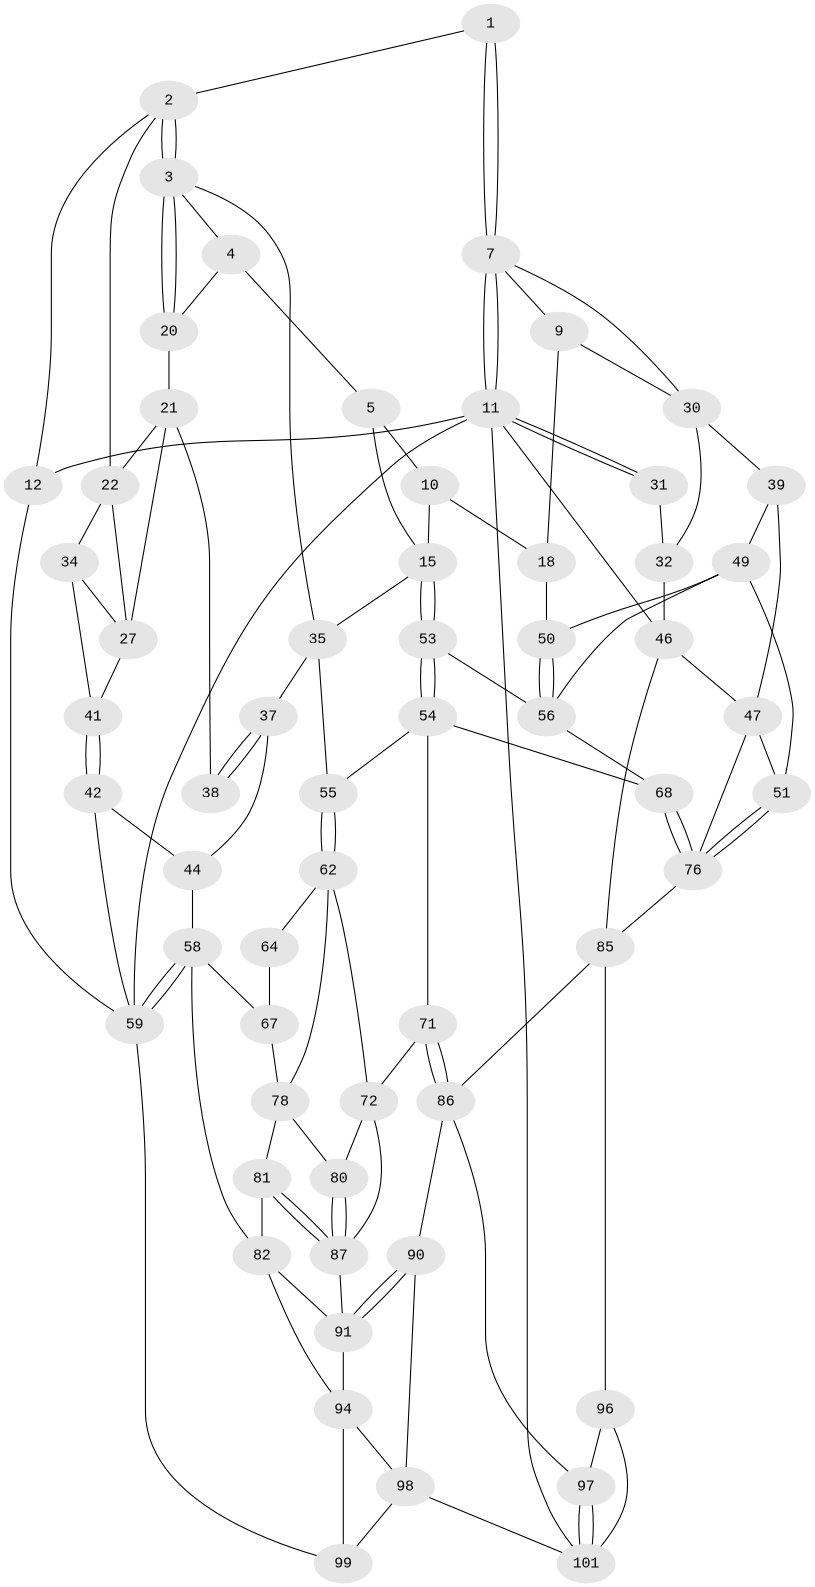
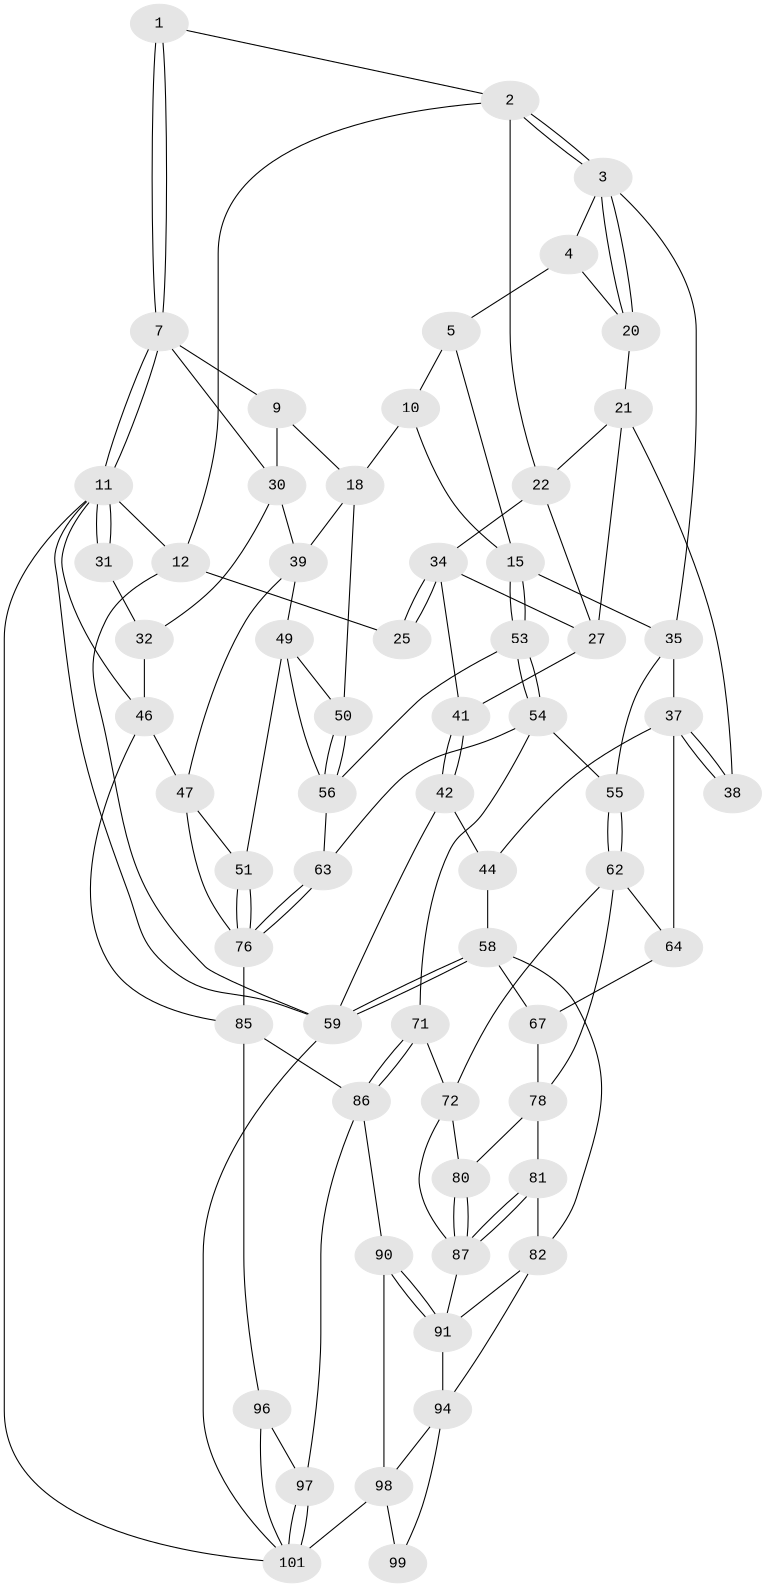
none -> (327, 524)
none -> (402, 640)
(664, 794) -> (323, 871)
none -> (674, 832)
(145, 1347) -> (203, 1288)
